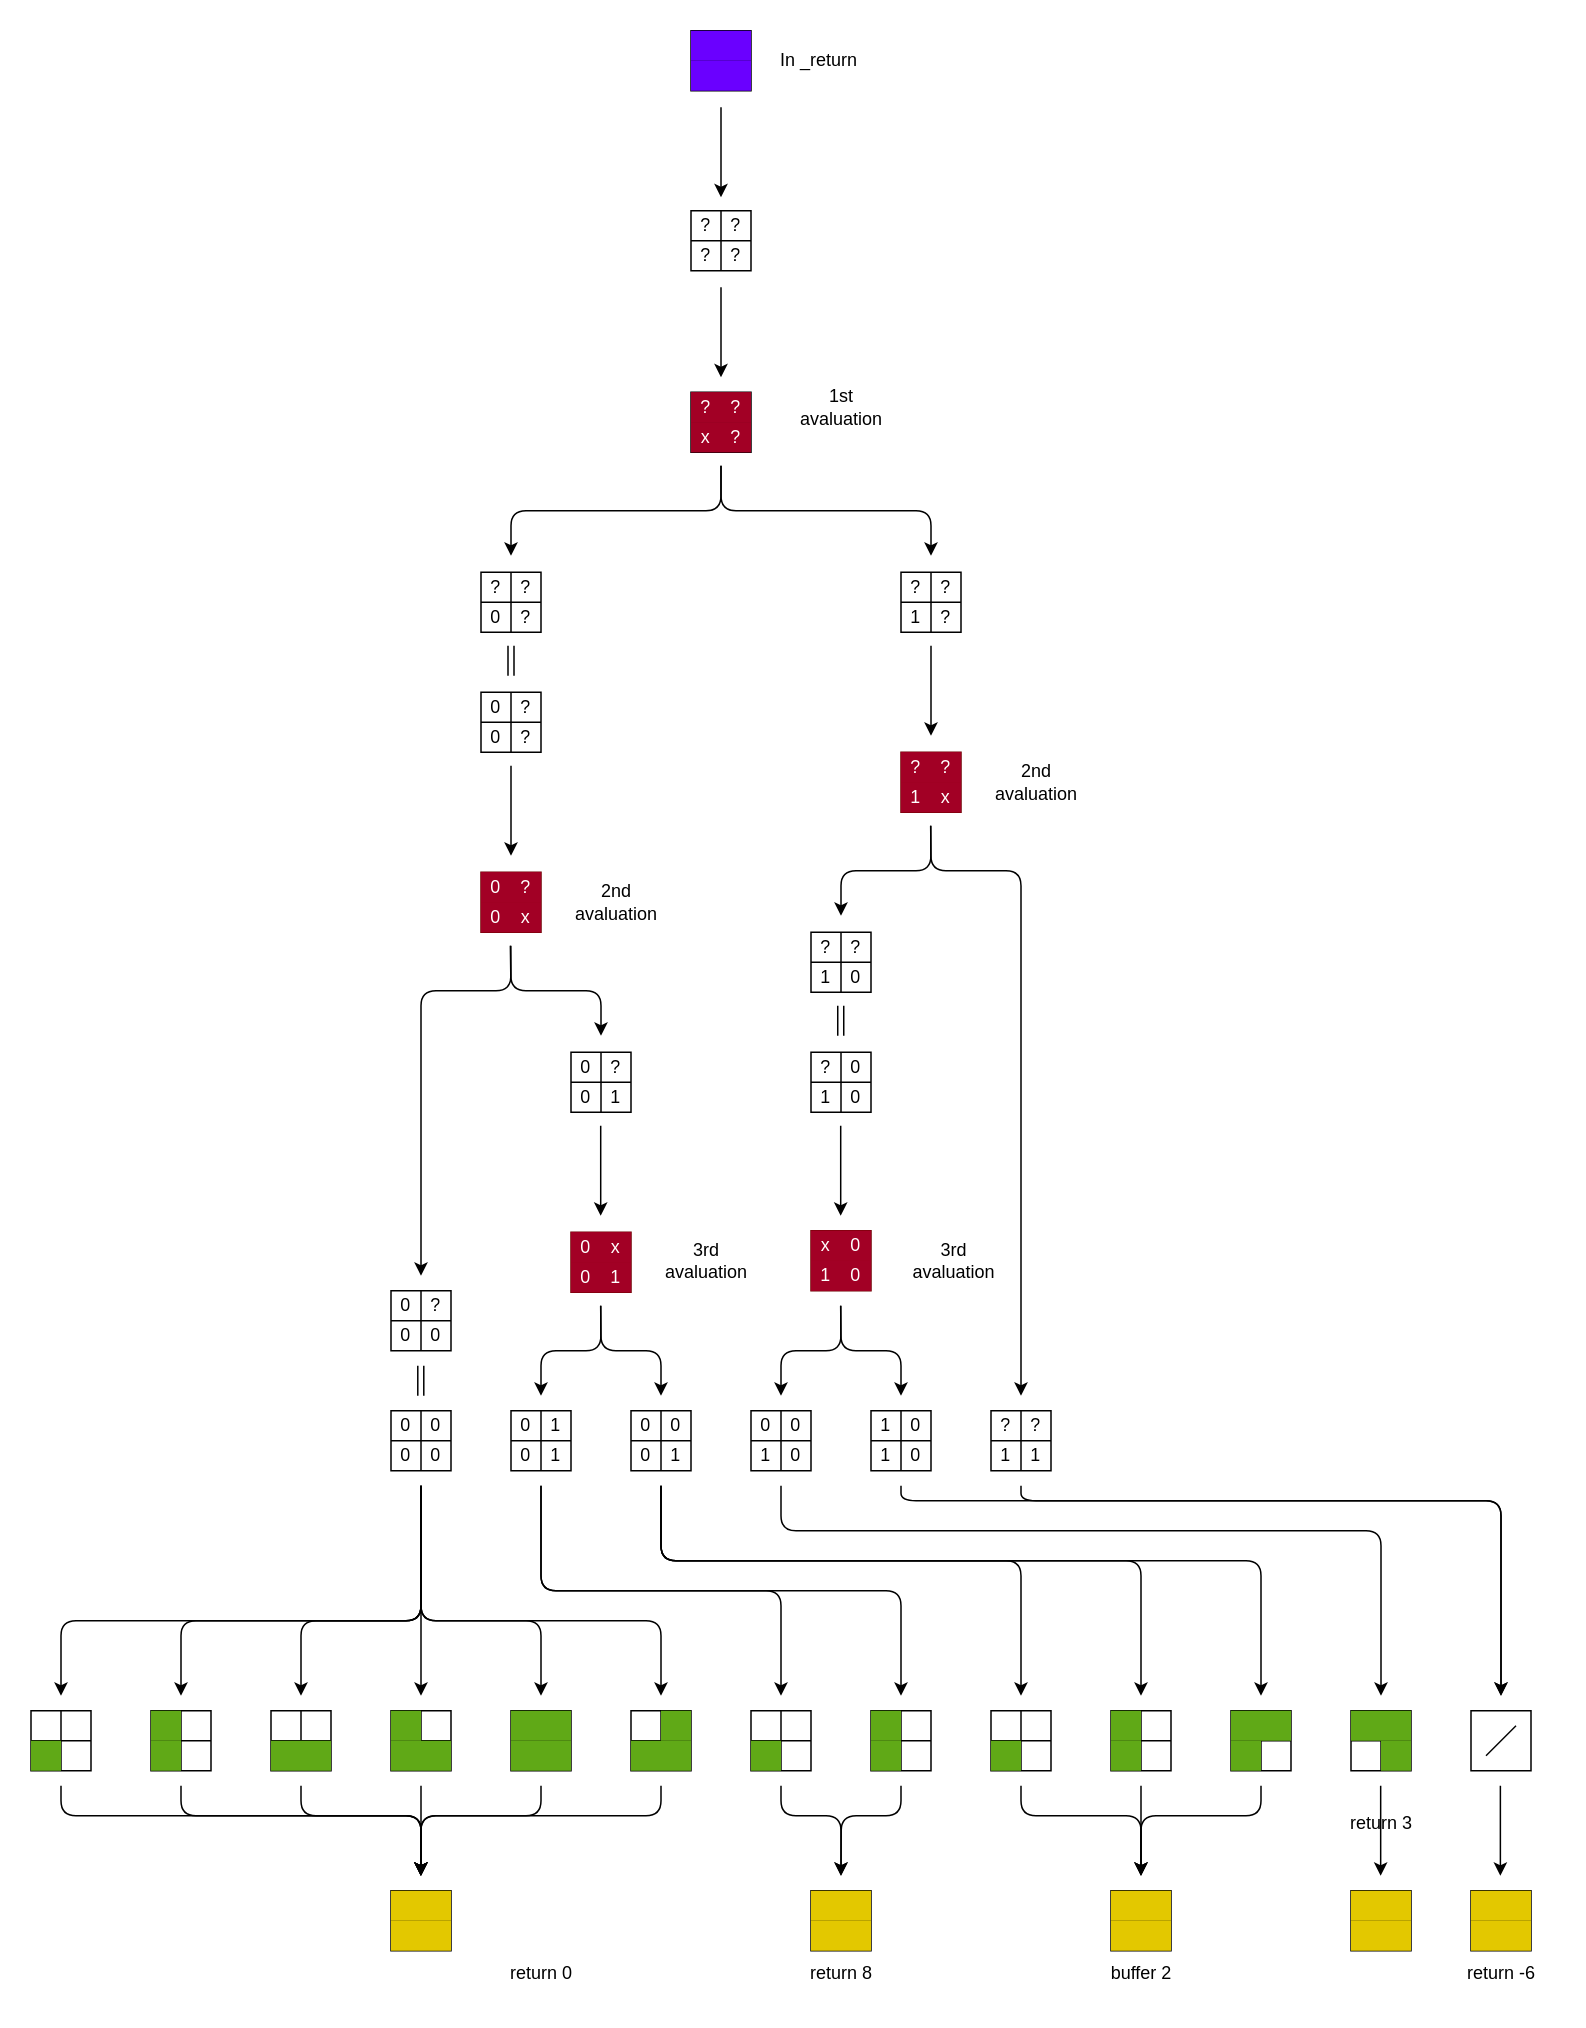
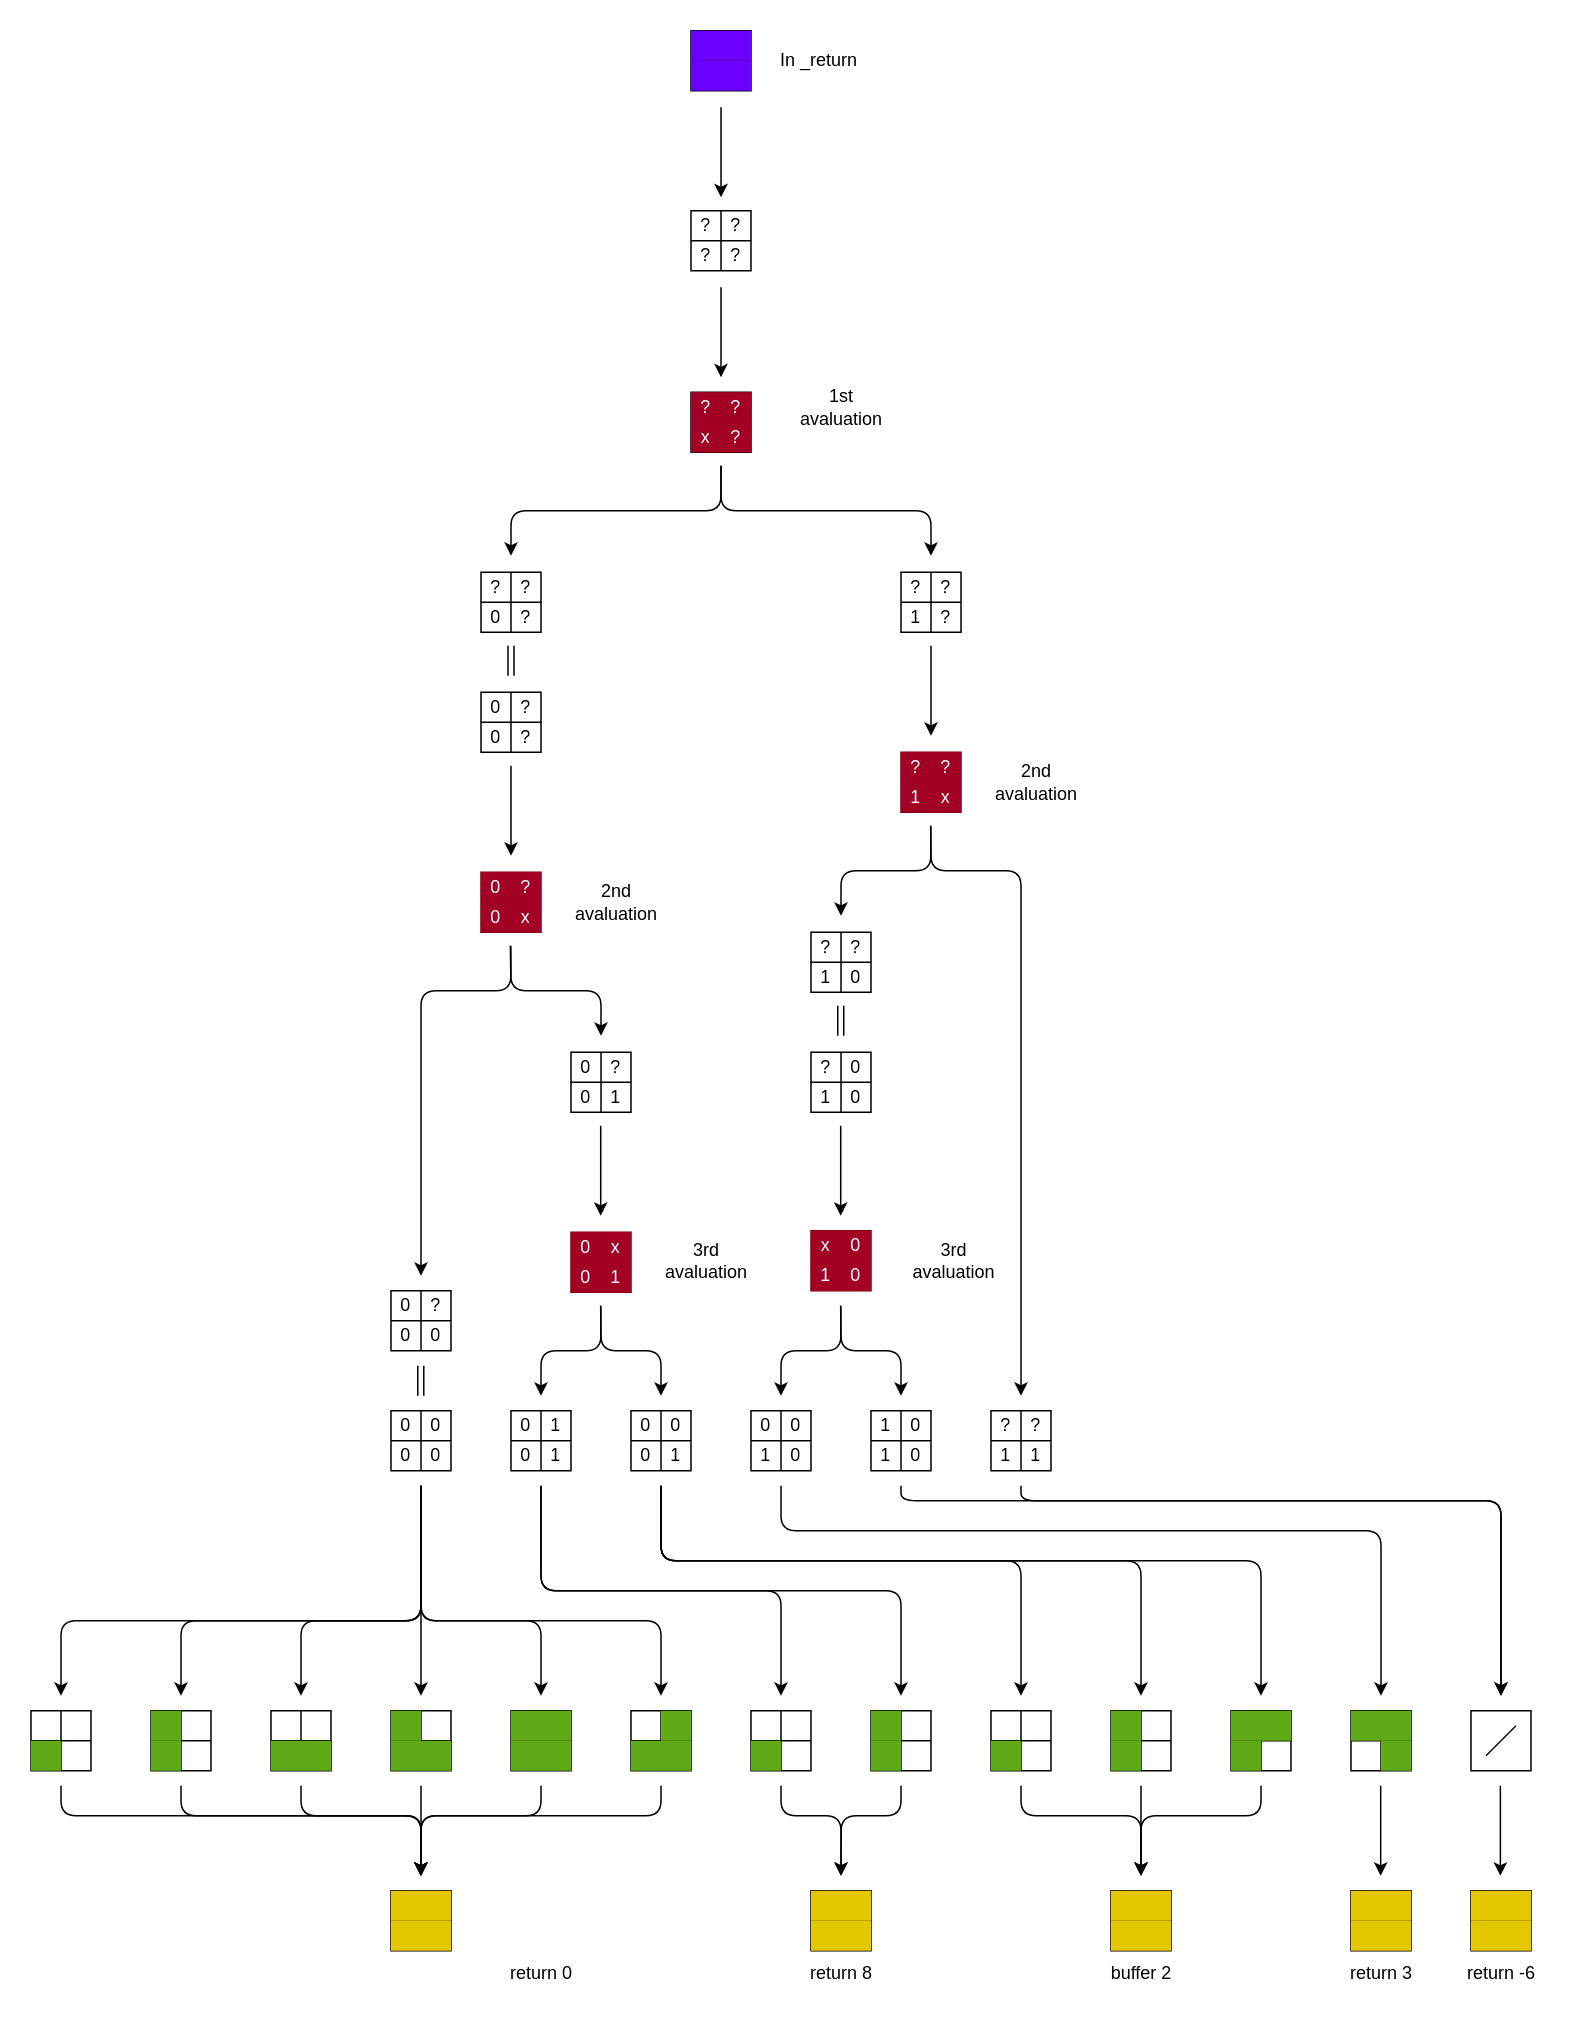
(1381, 1823) -> (1381, 1973)
